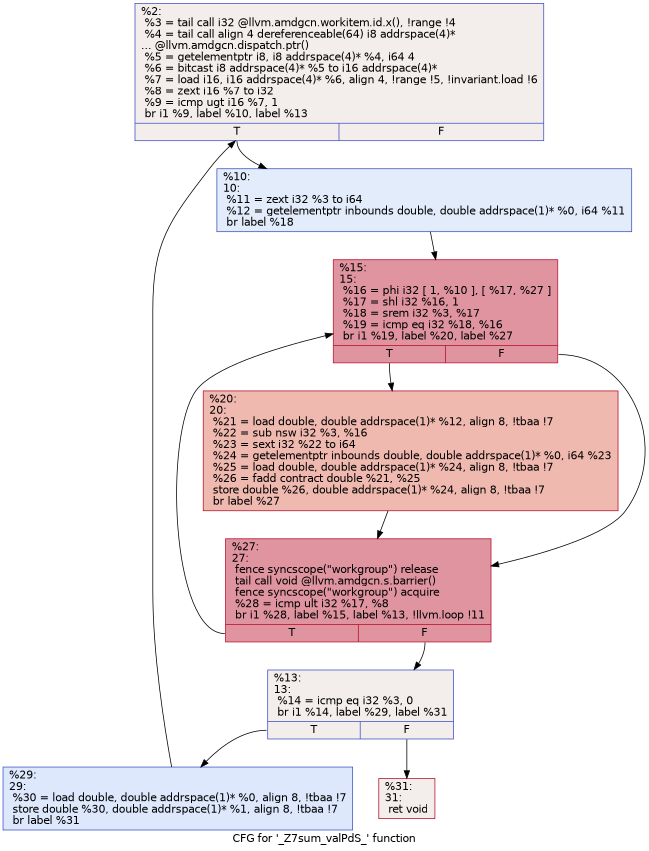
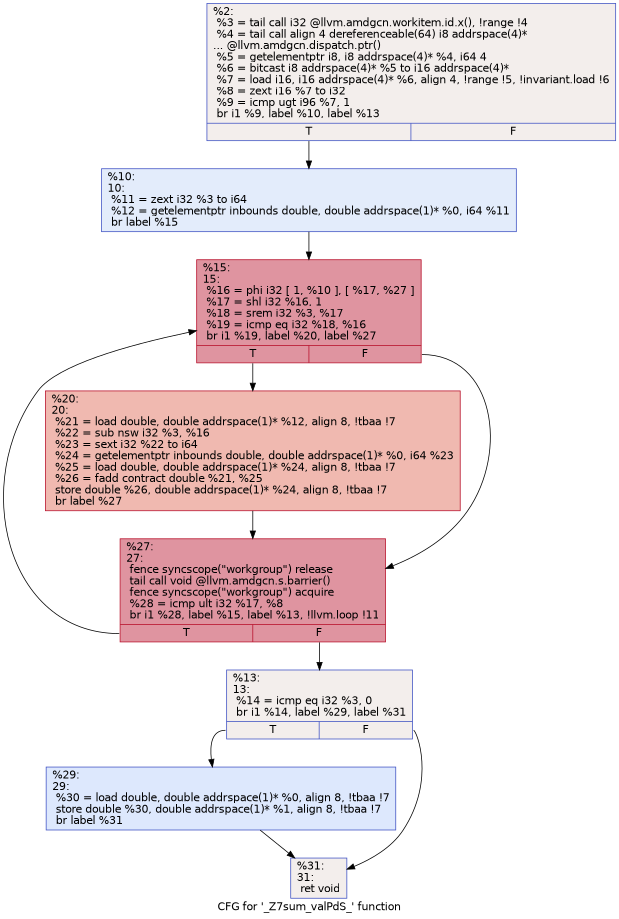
(210, 103) -> (282, 103)
(259, 223) -> (143, 223)
(153, 446) -> (274, 842)
(407, 799) -> (319, 878)
